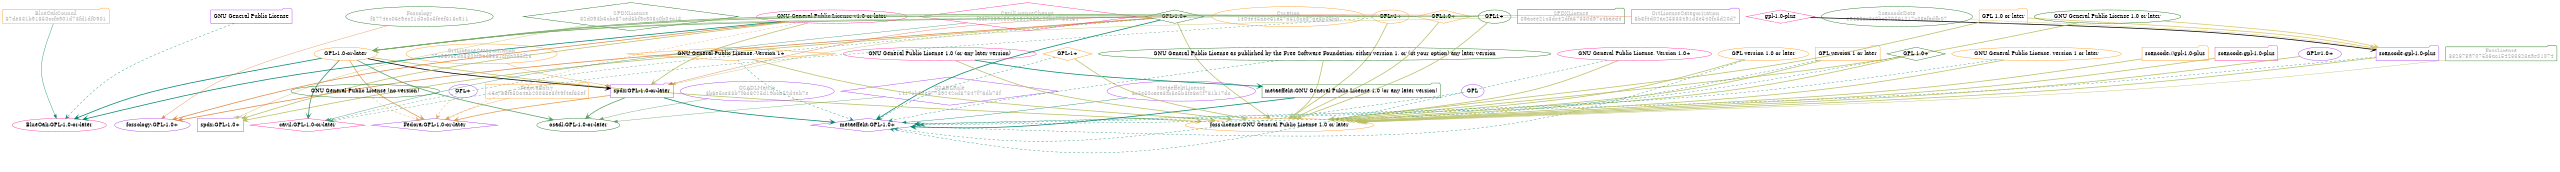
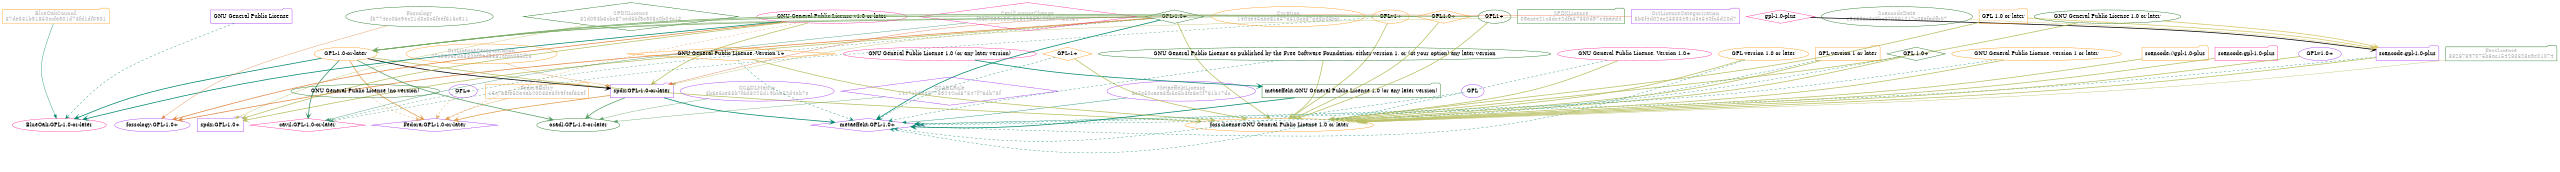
(1082, 99) -> none
